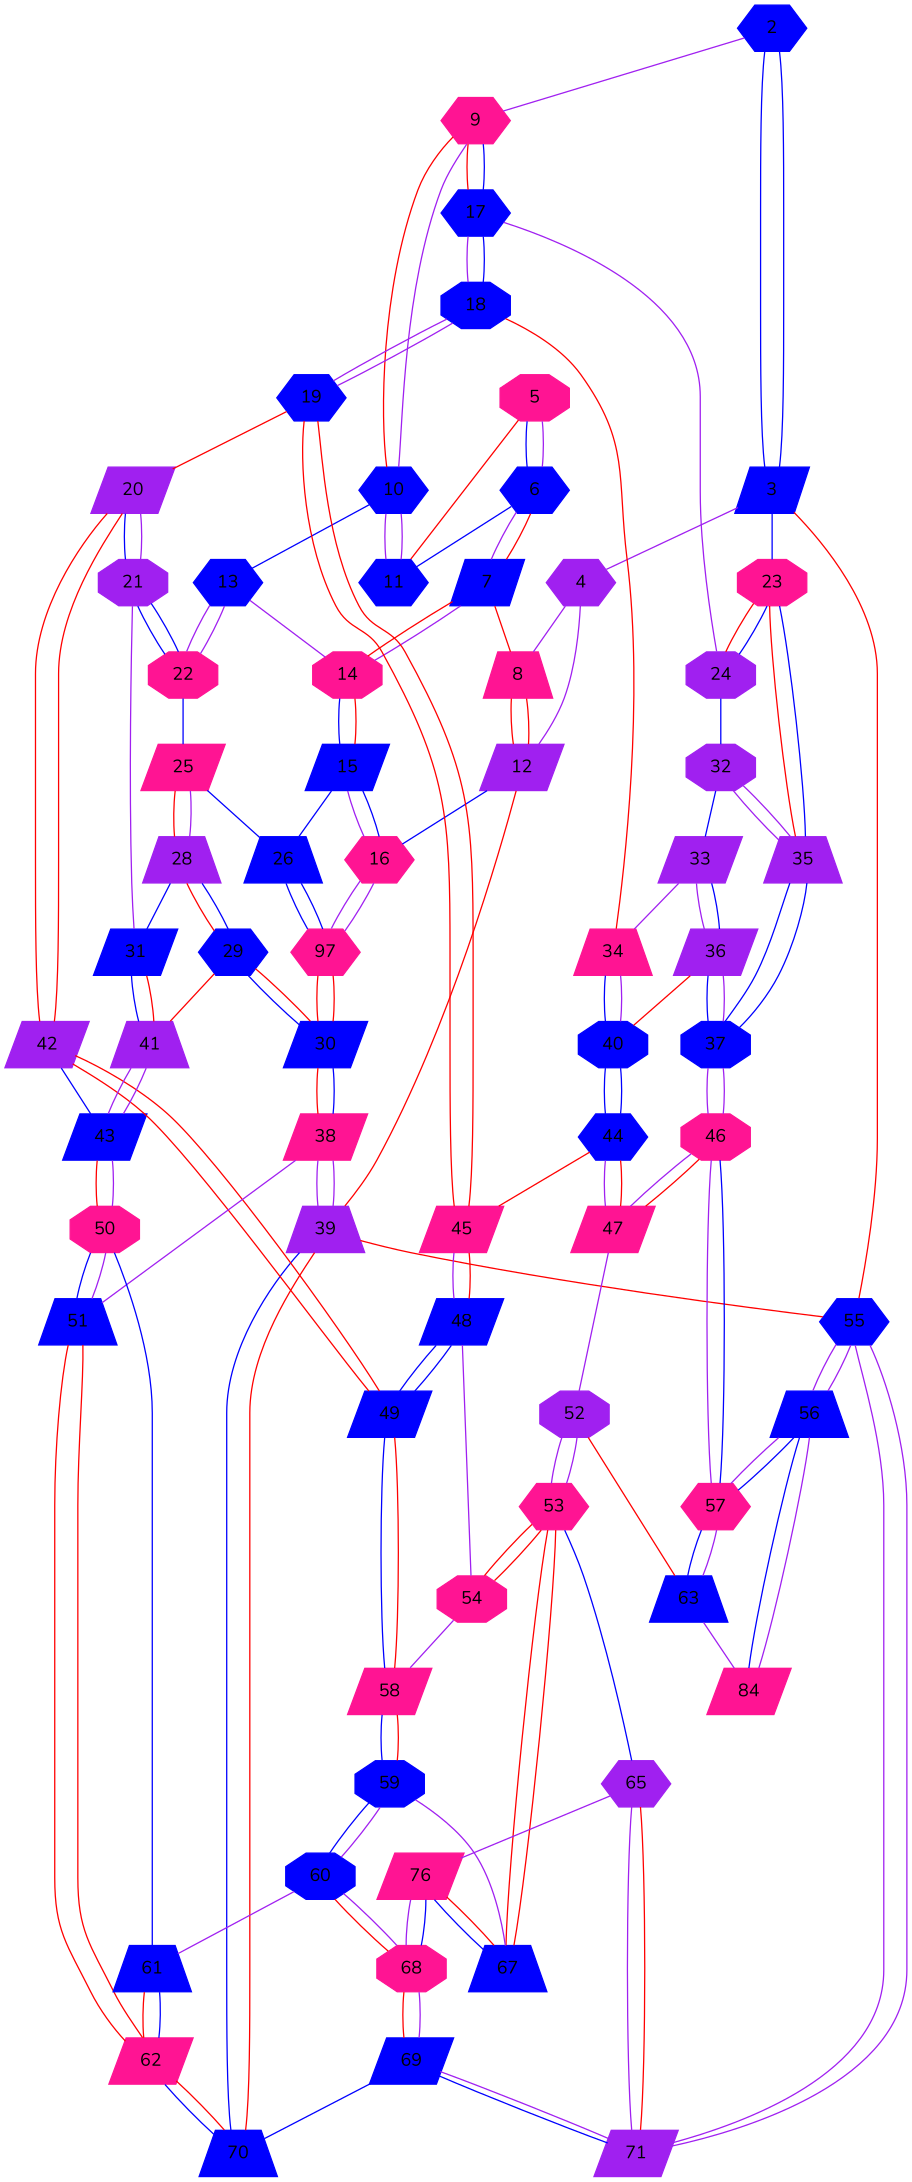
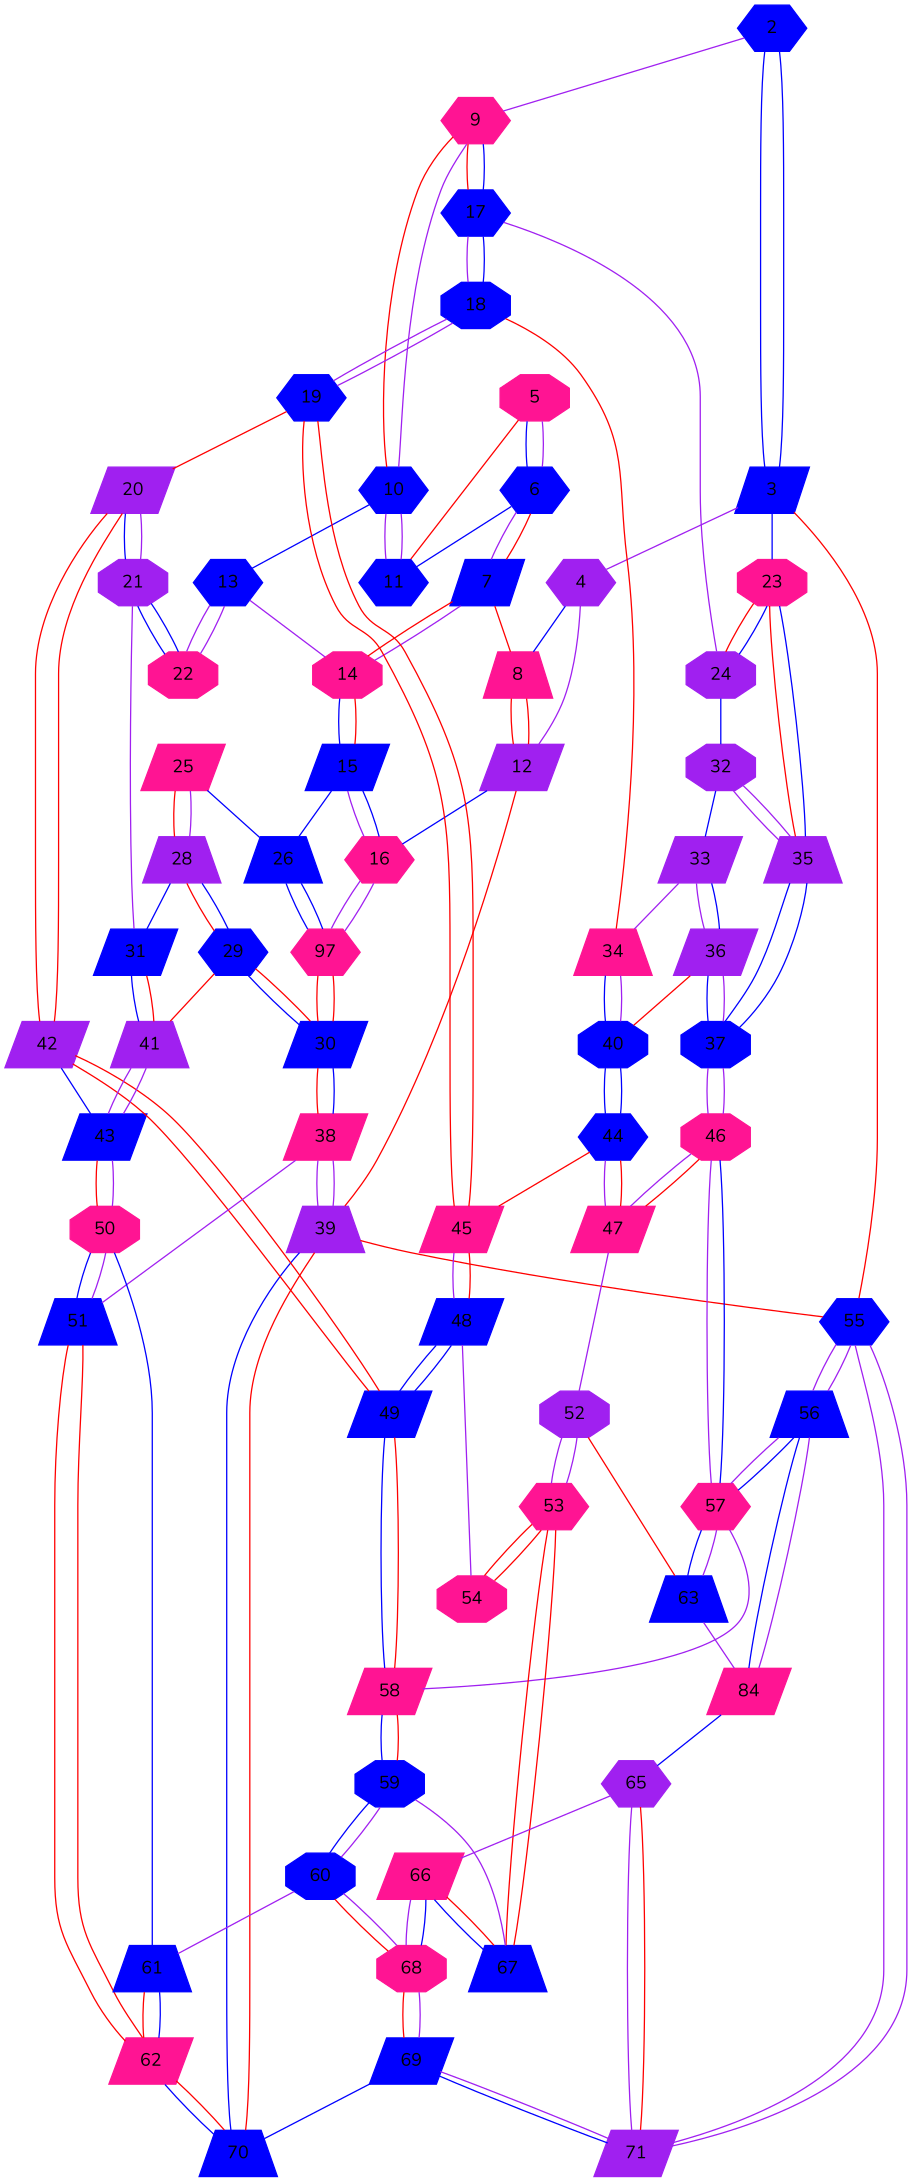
(549, 629) -> (549, 629)
(183, 721) -> none
(432, 1644) -> (634, 1665)
(604, 1644) -> (689, 1740)
(420, 1876) -> (420, 1876)
